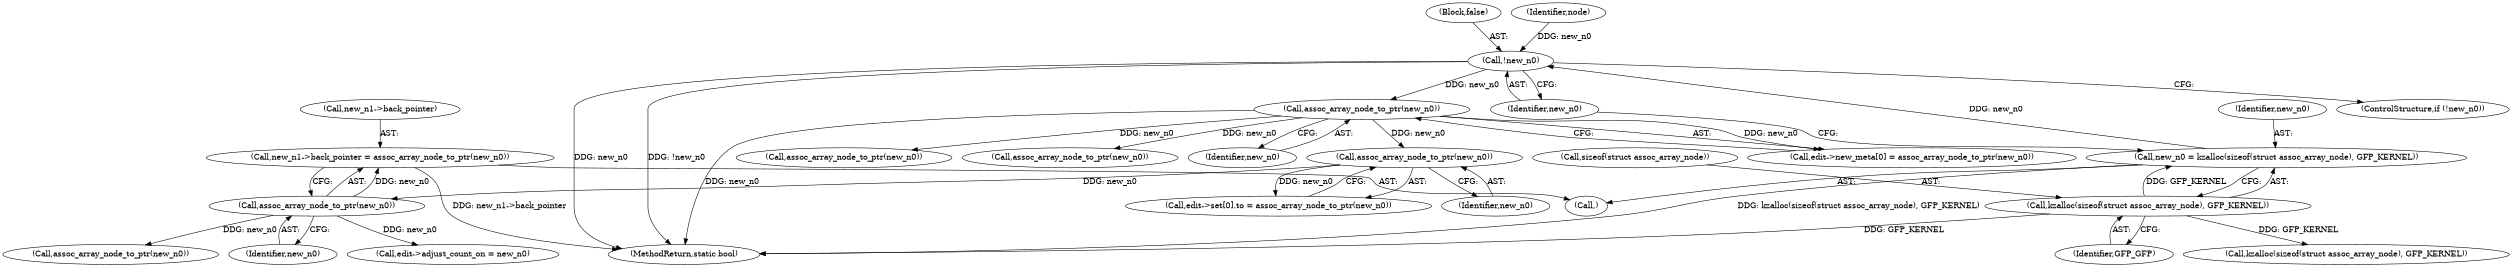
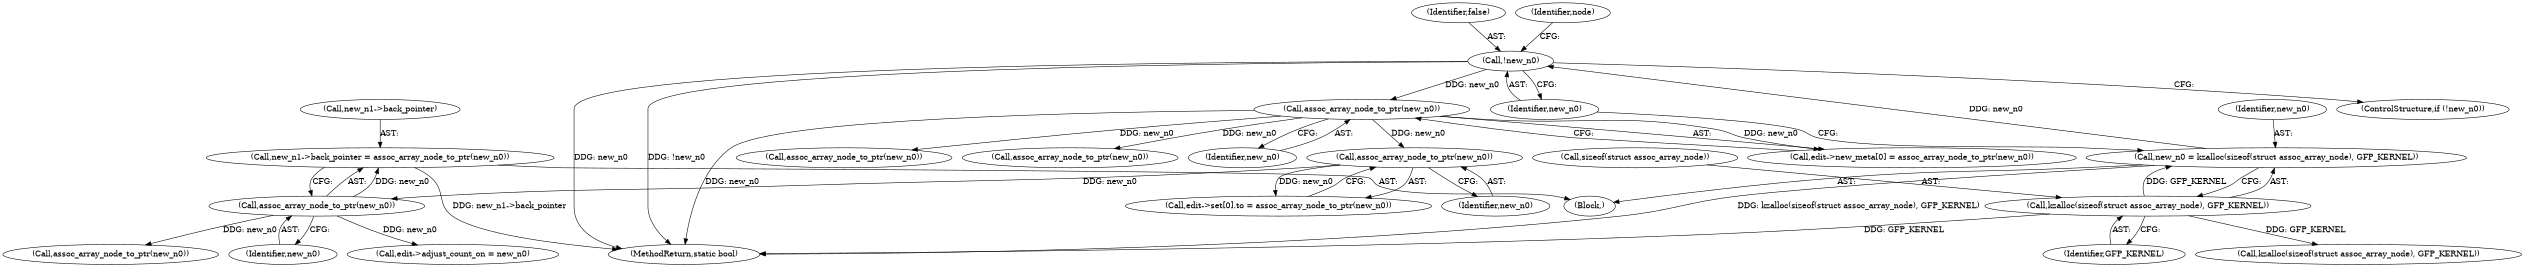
(1464, 13) -> (1459, 13)
(1564, 37) -> (1551, 37)
(1586, 206) -> (1590, 206)
(2114, 254) -> (2114, 254)
